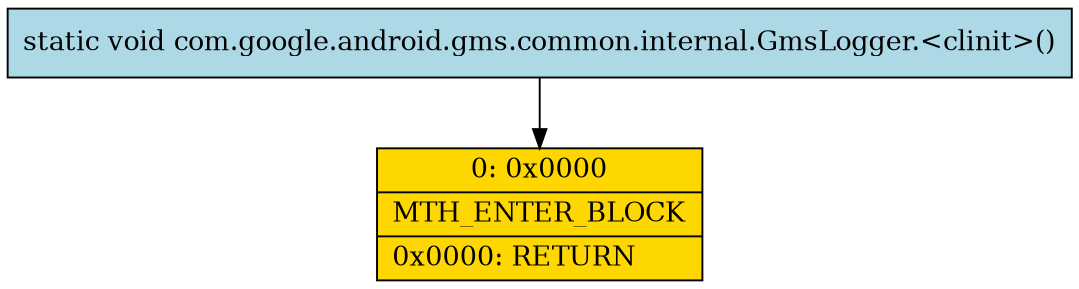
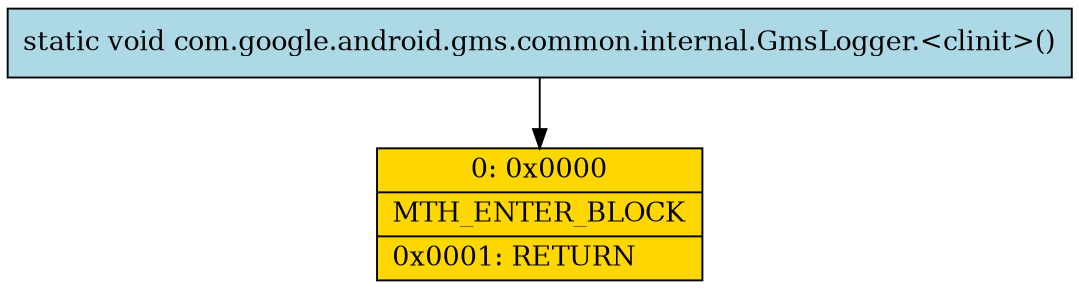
(527, 257) -> (527, 257)
